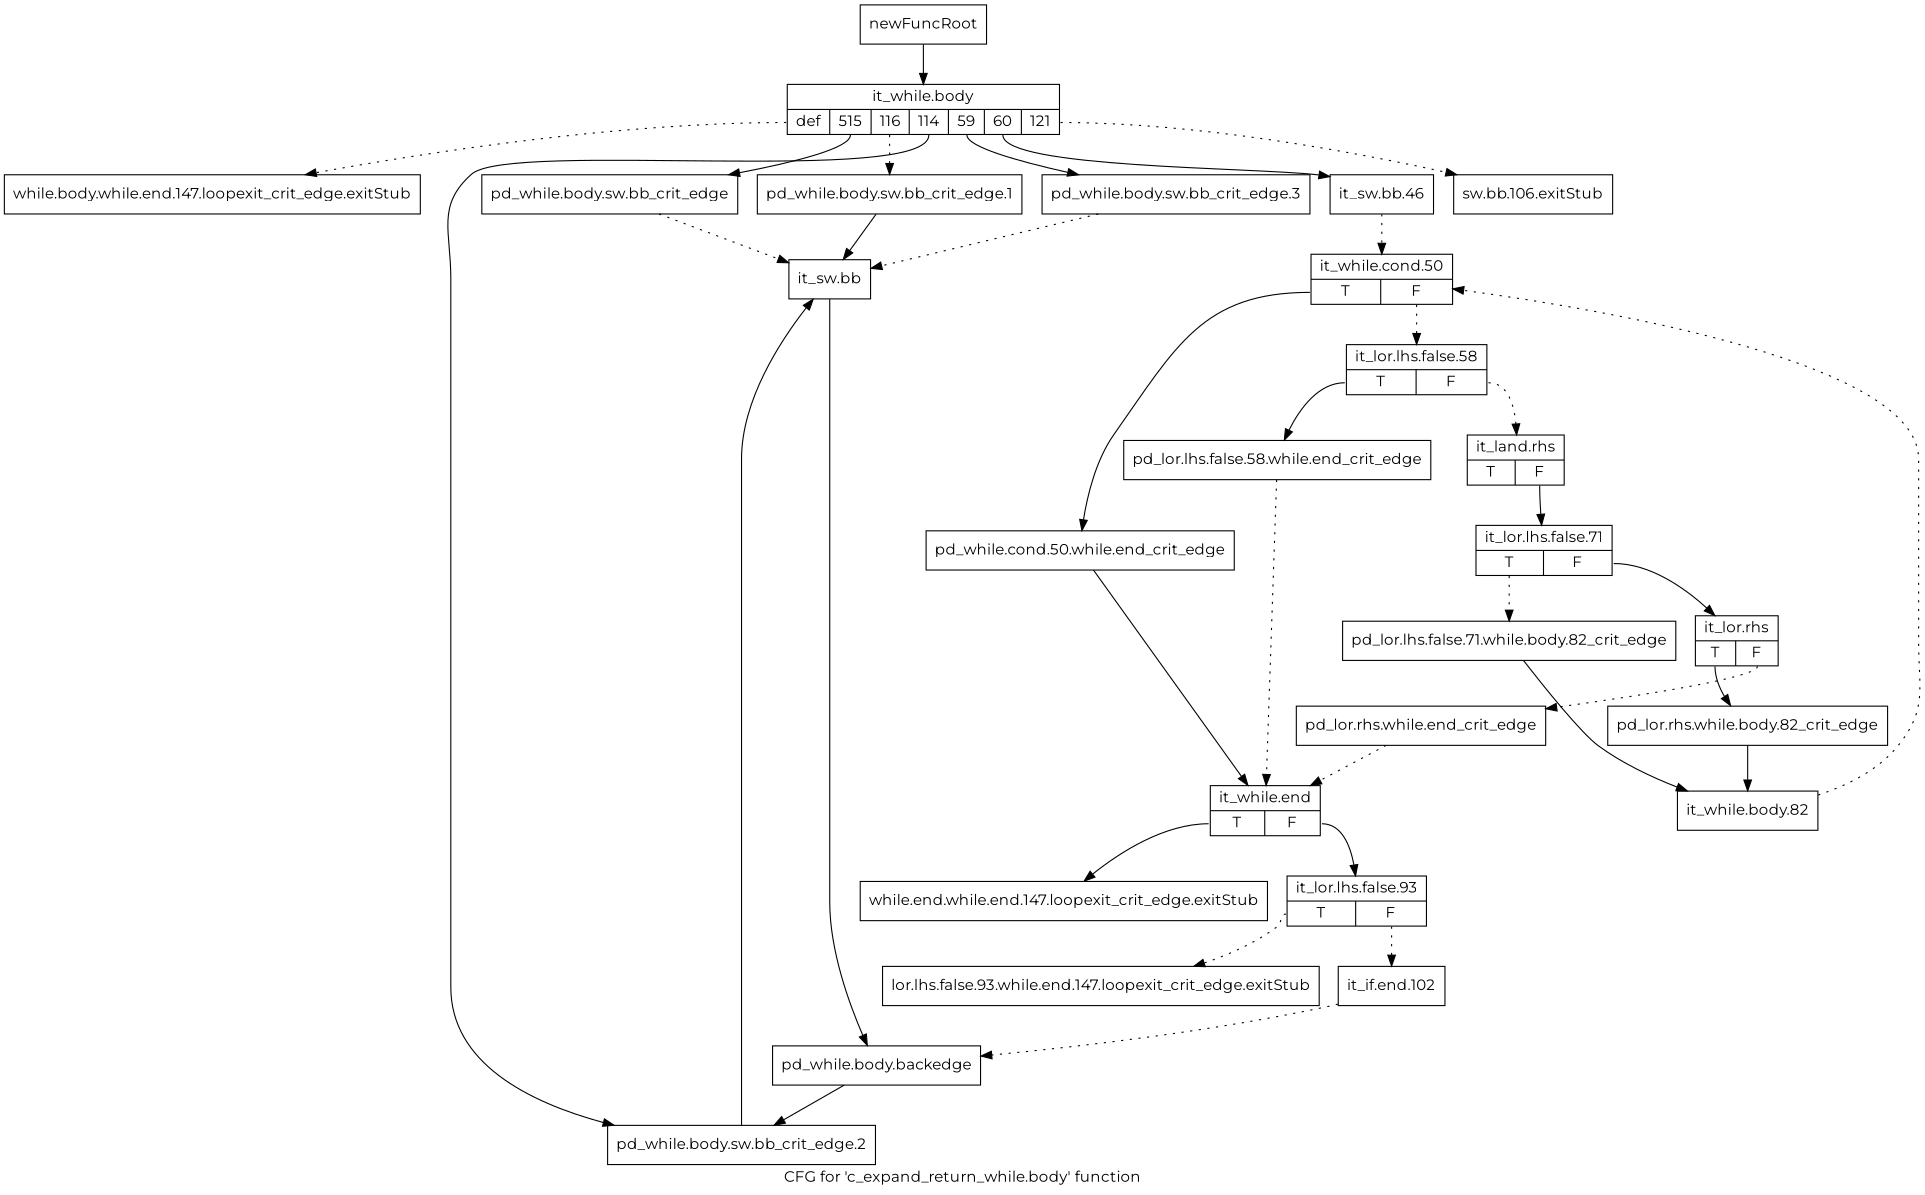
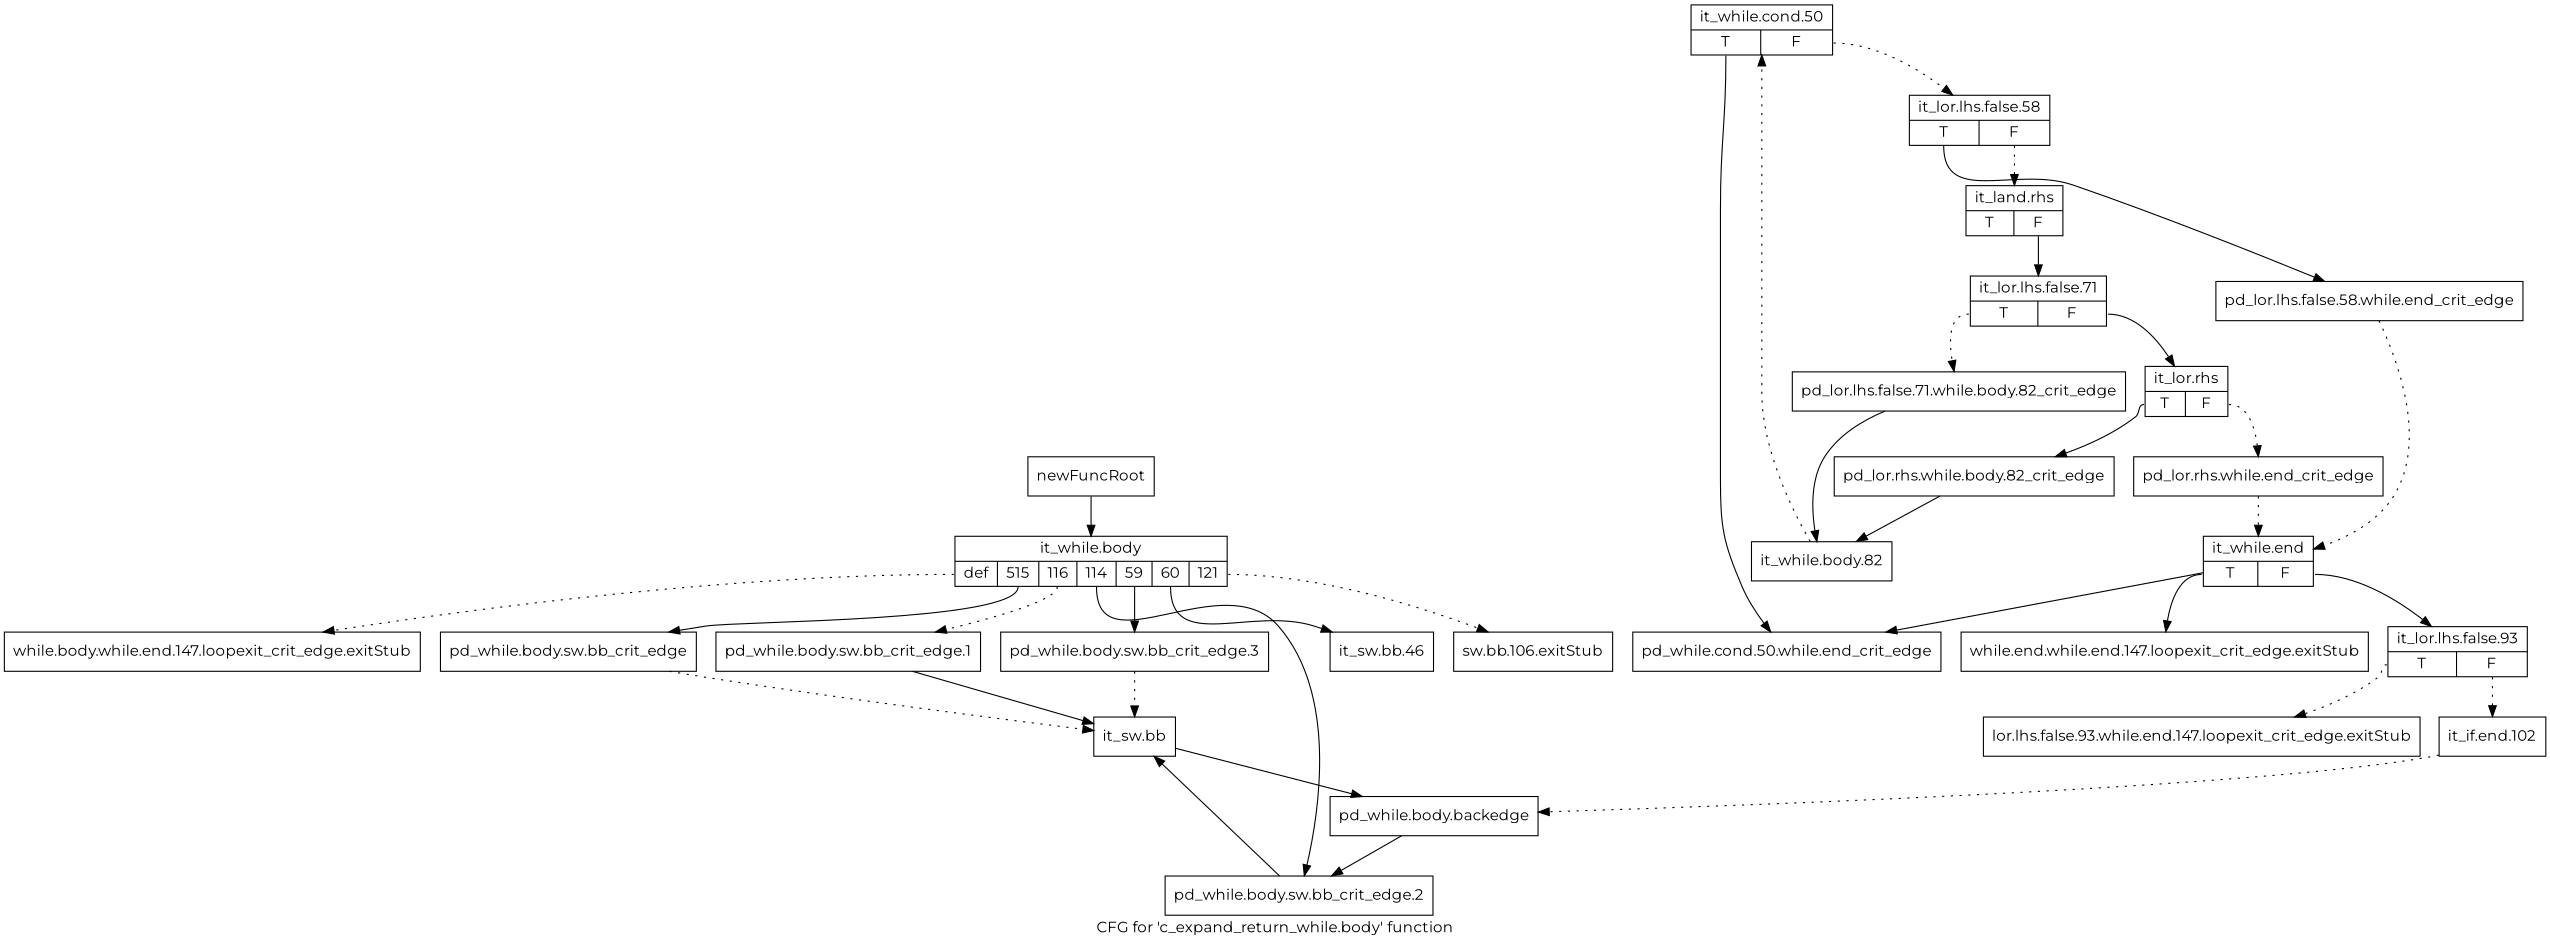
(1382, 229) -> none
(1167, 673) -> (2050, 601)
